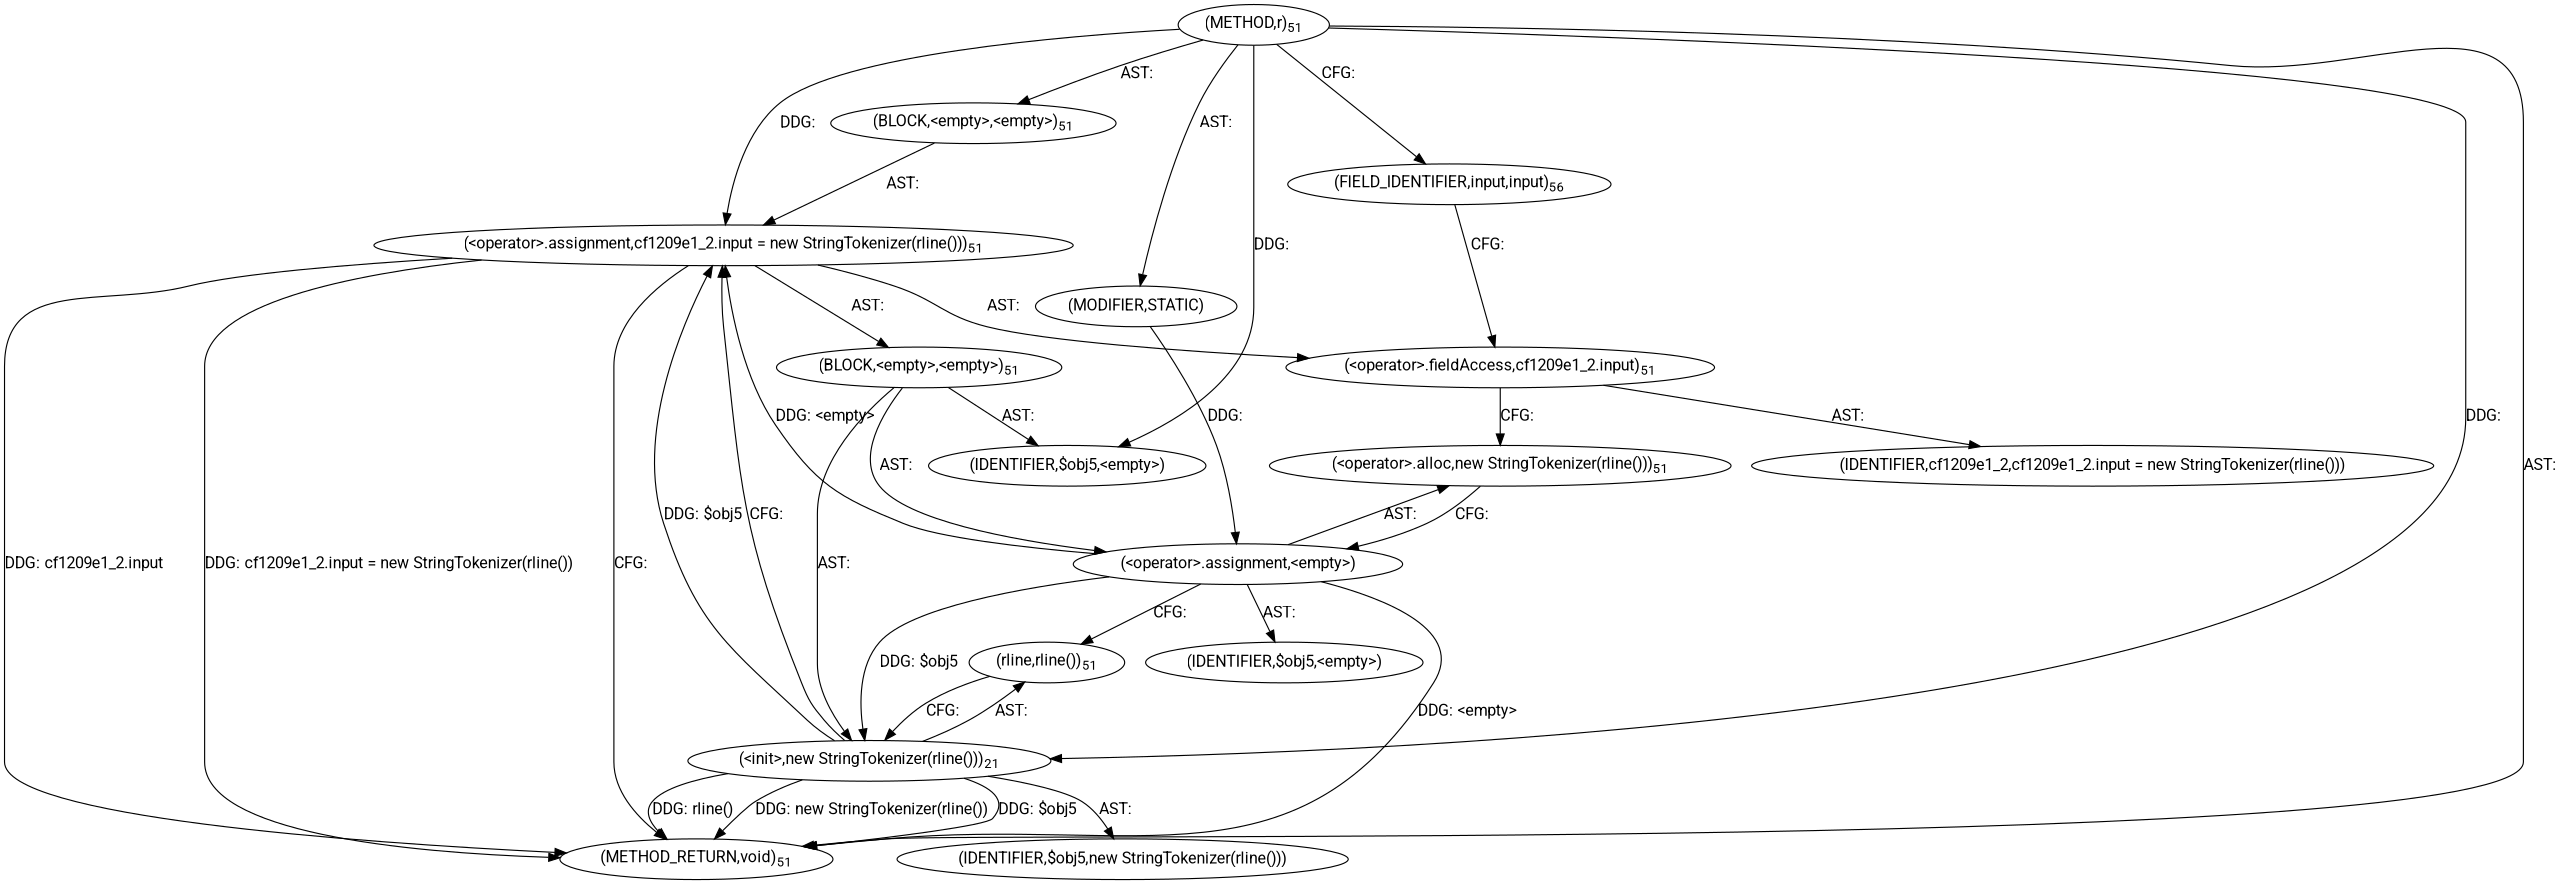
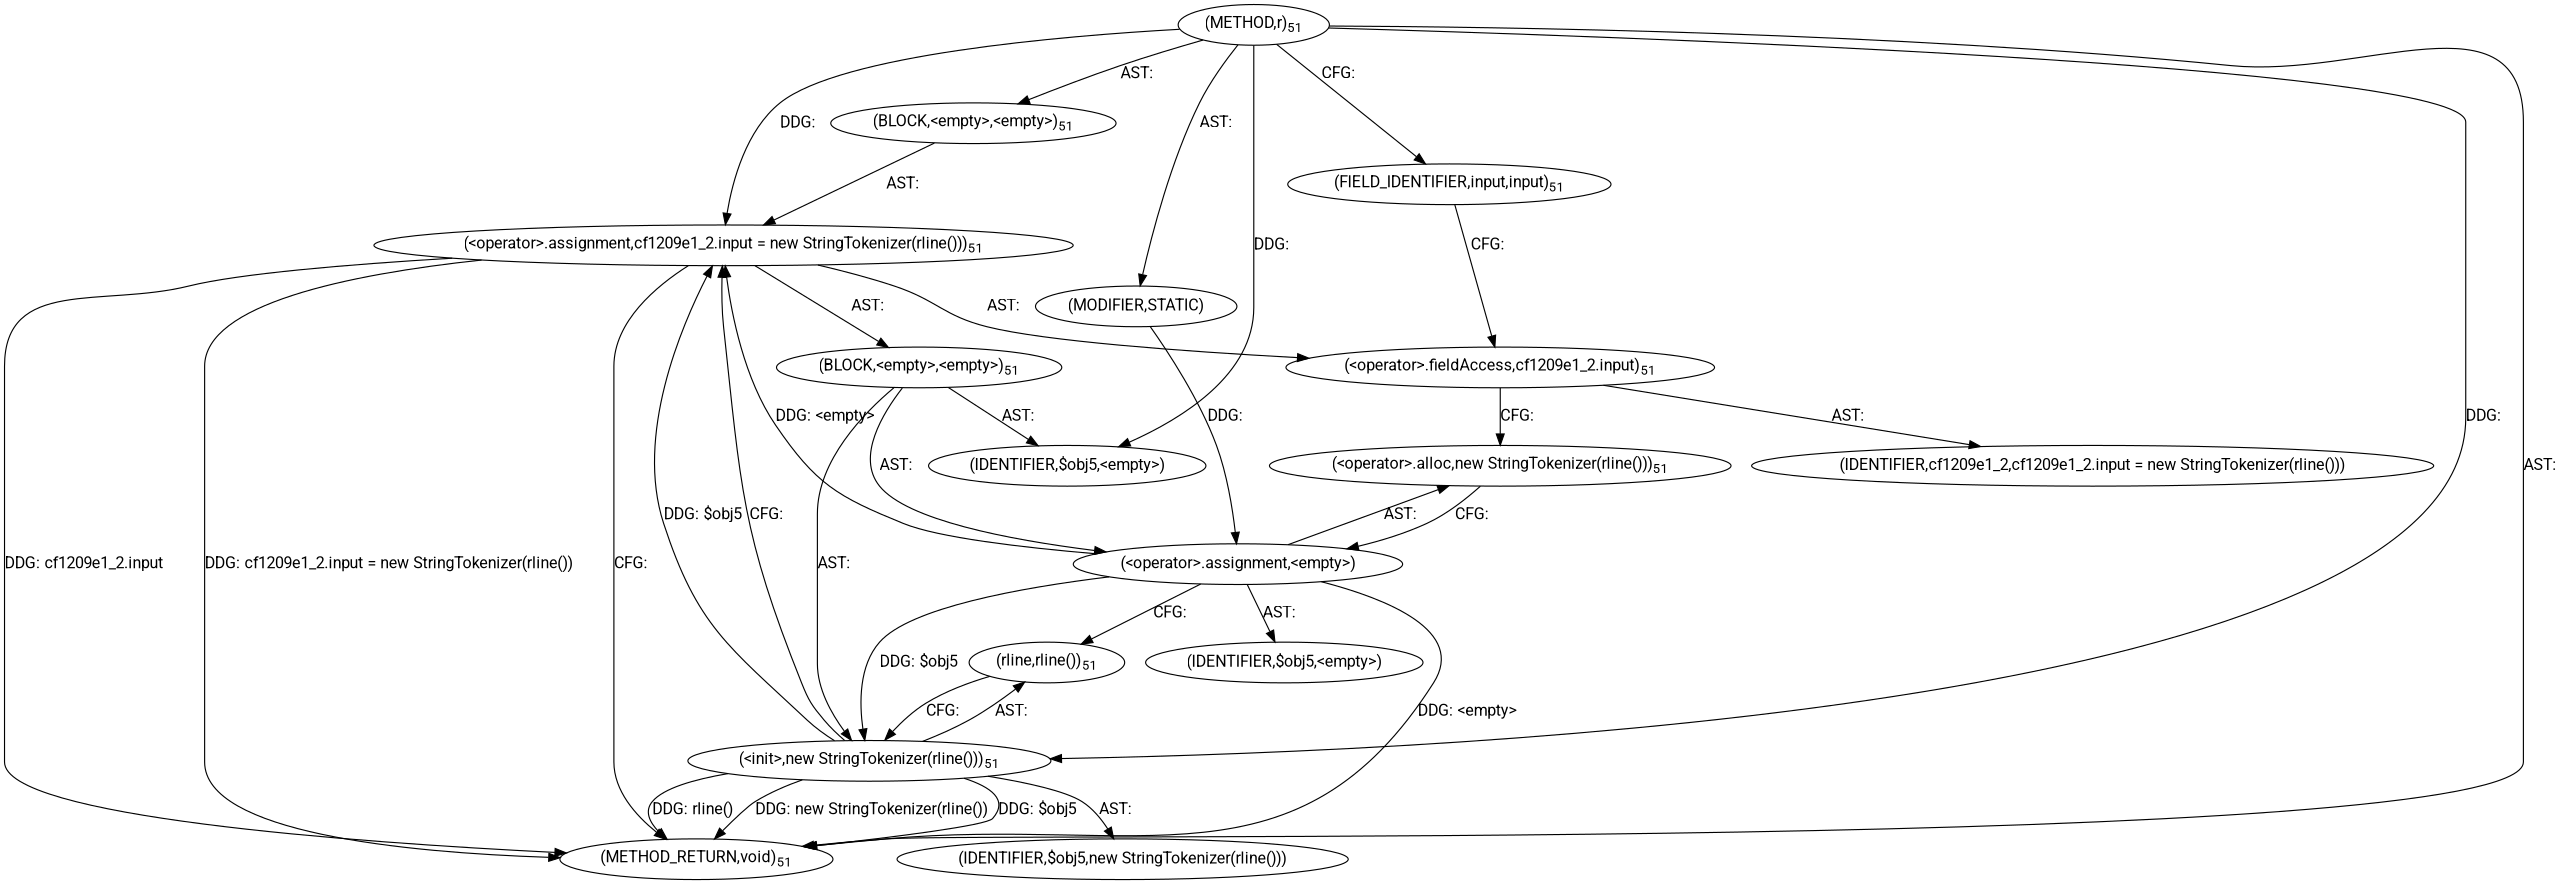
(1557, 183) -> (1557, 183)
(992, 759) -> (992, 759)
